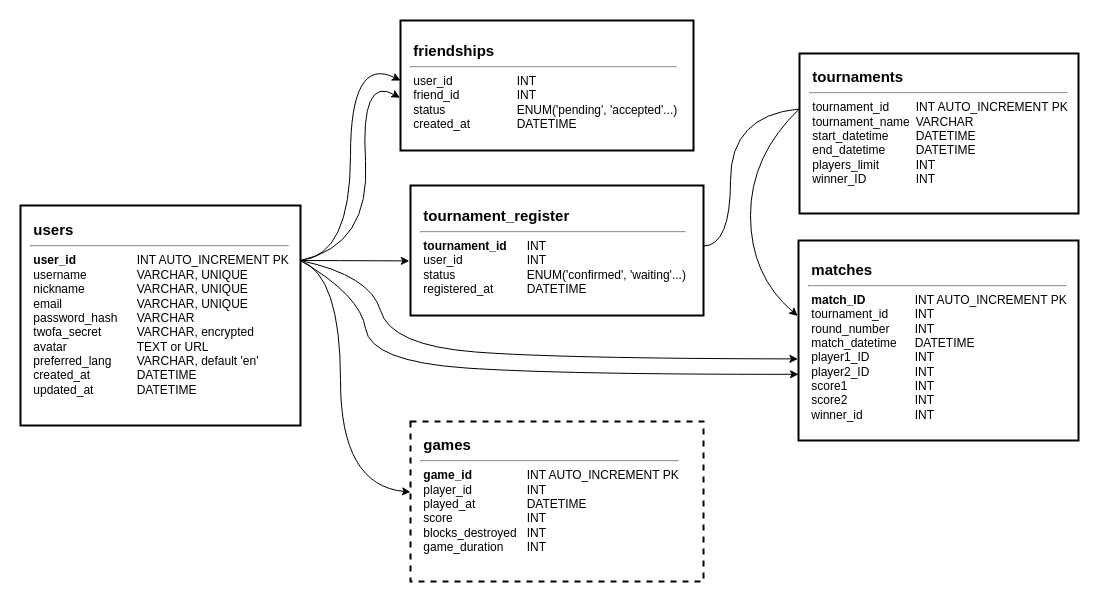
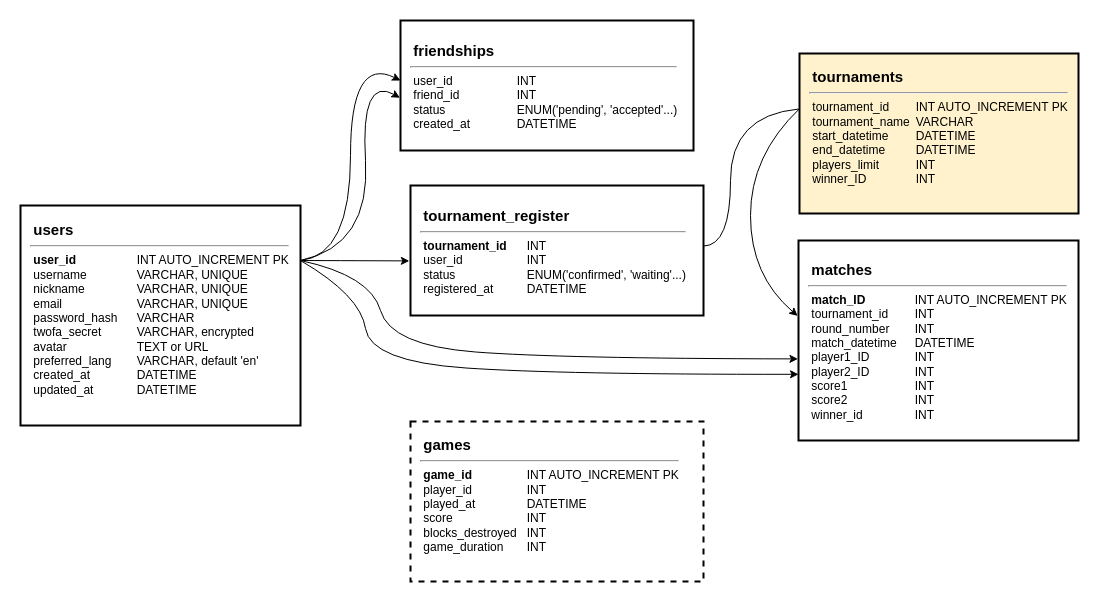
(939, 134) -> (939, 134)
(341, 396) -> none
